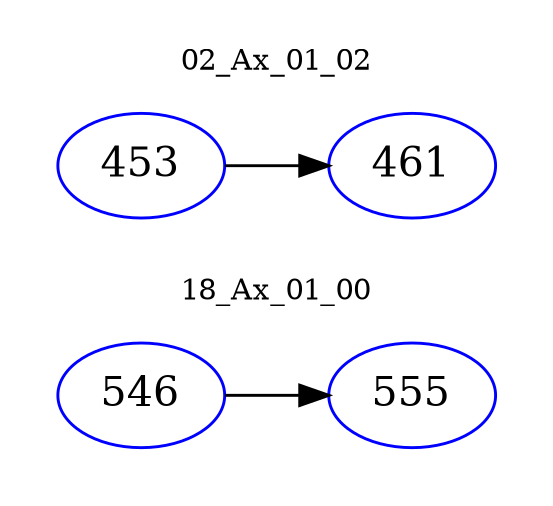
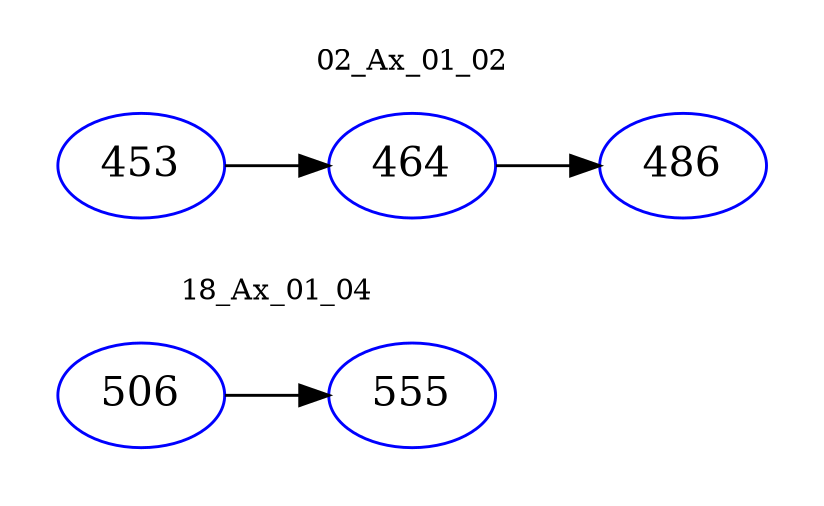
(412, 166) -> (412, 166)
none -> (683, 166)
(277, 292) -> (277, 292)
(141, 395) -> (141, 395)
